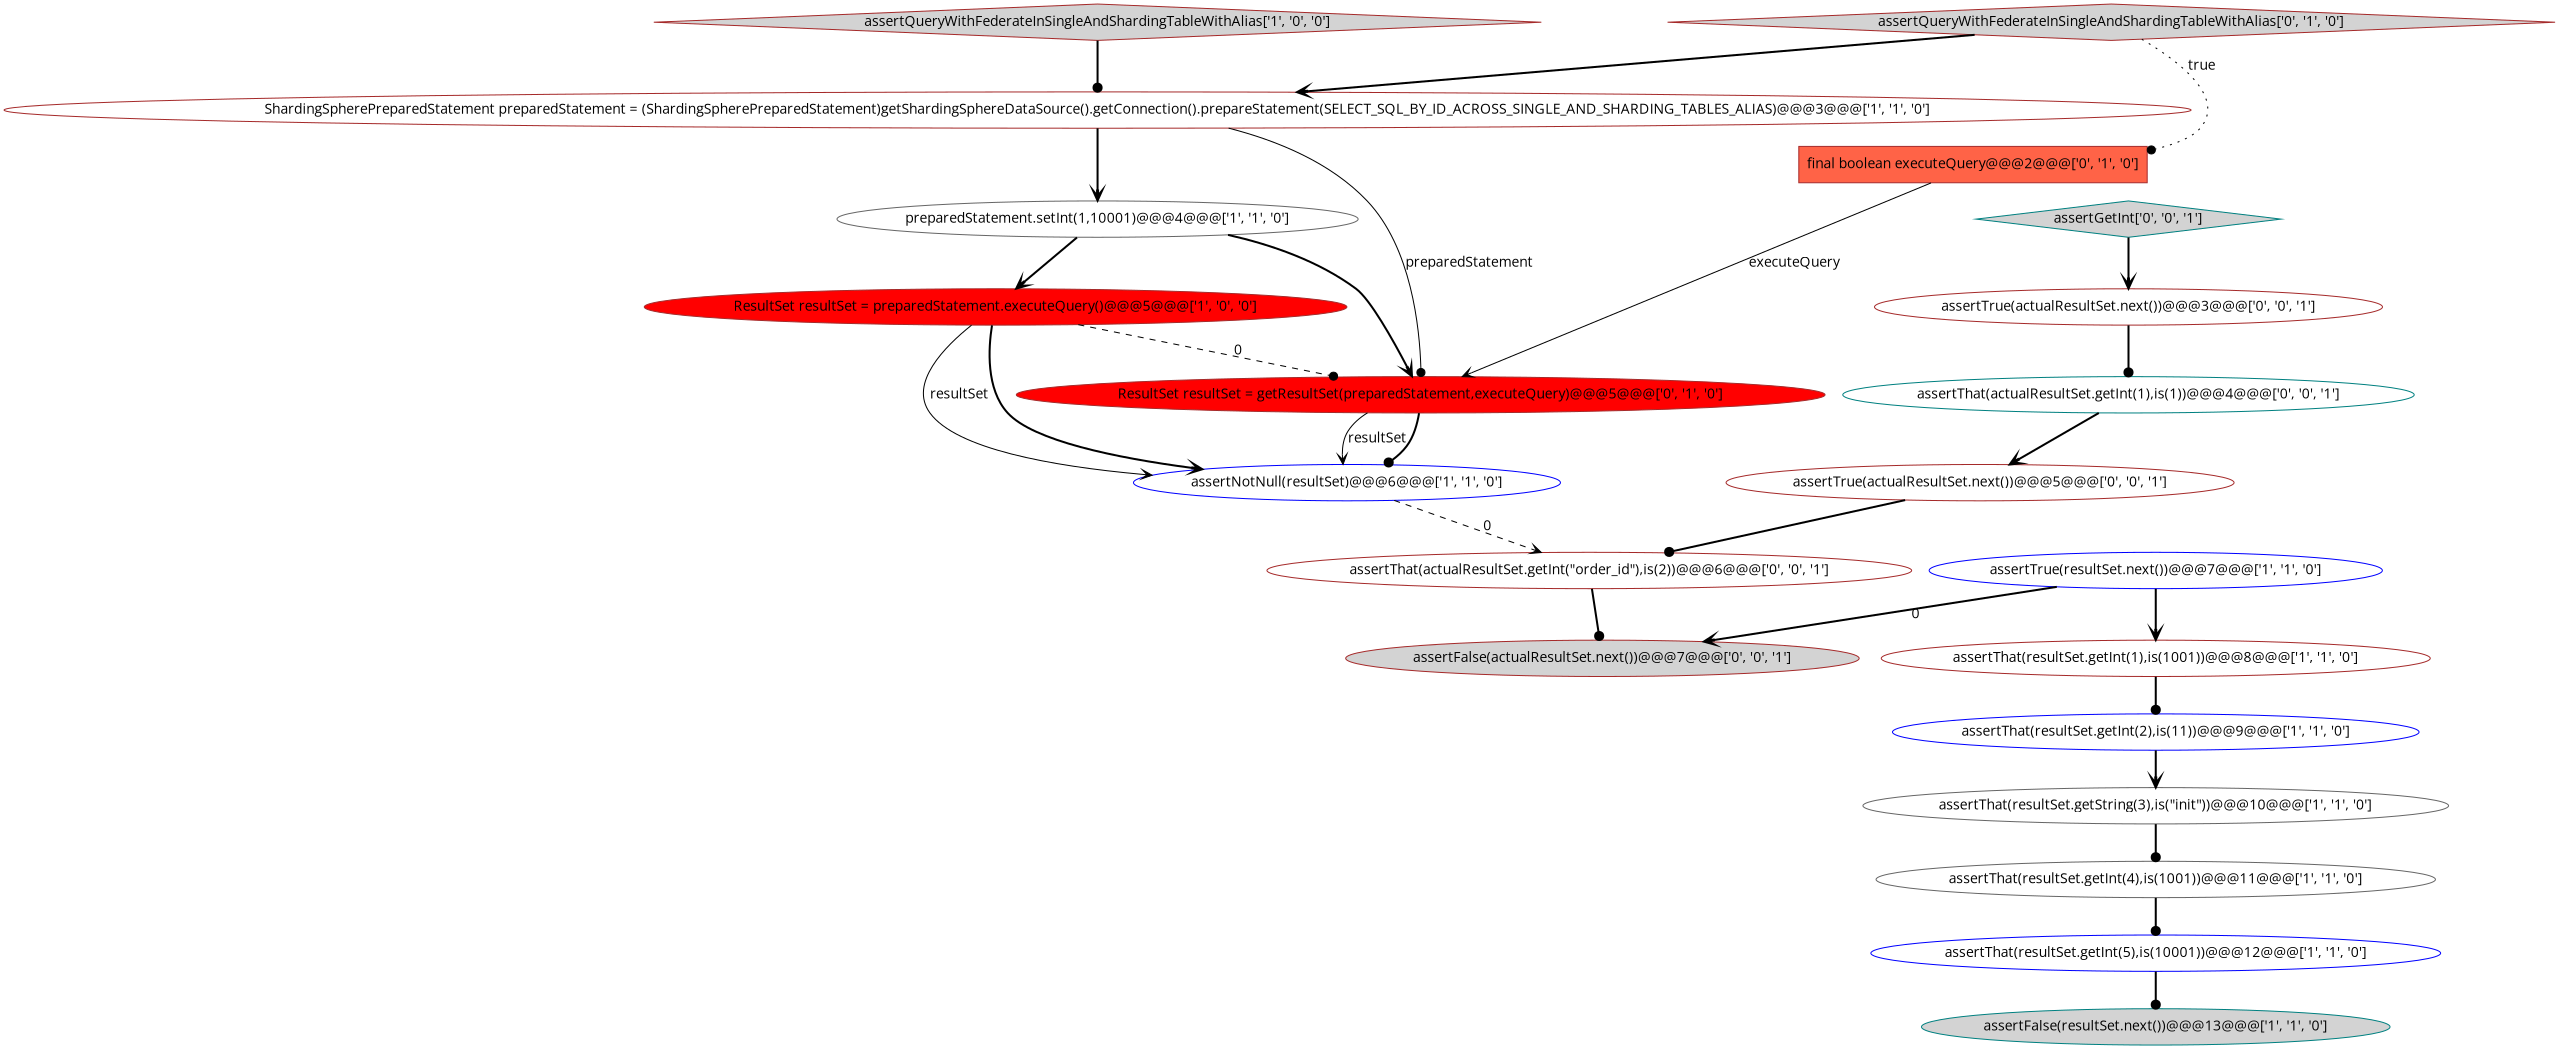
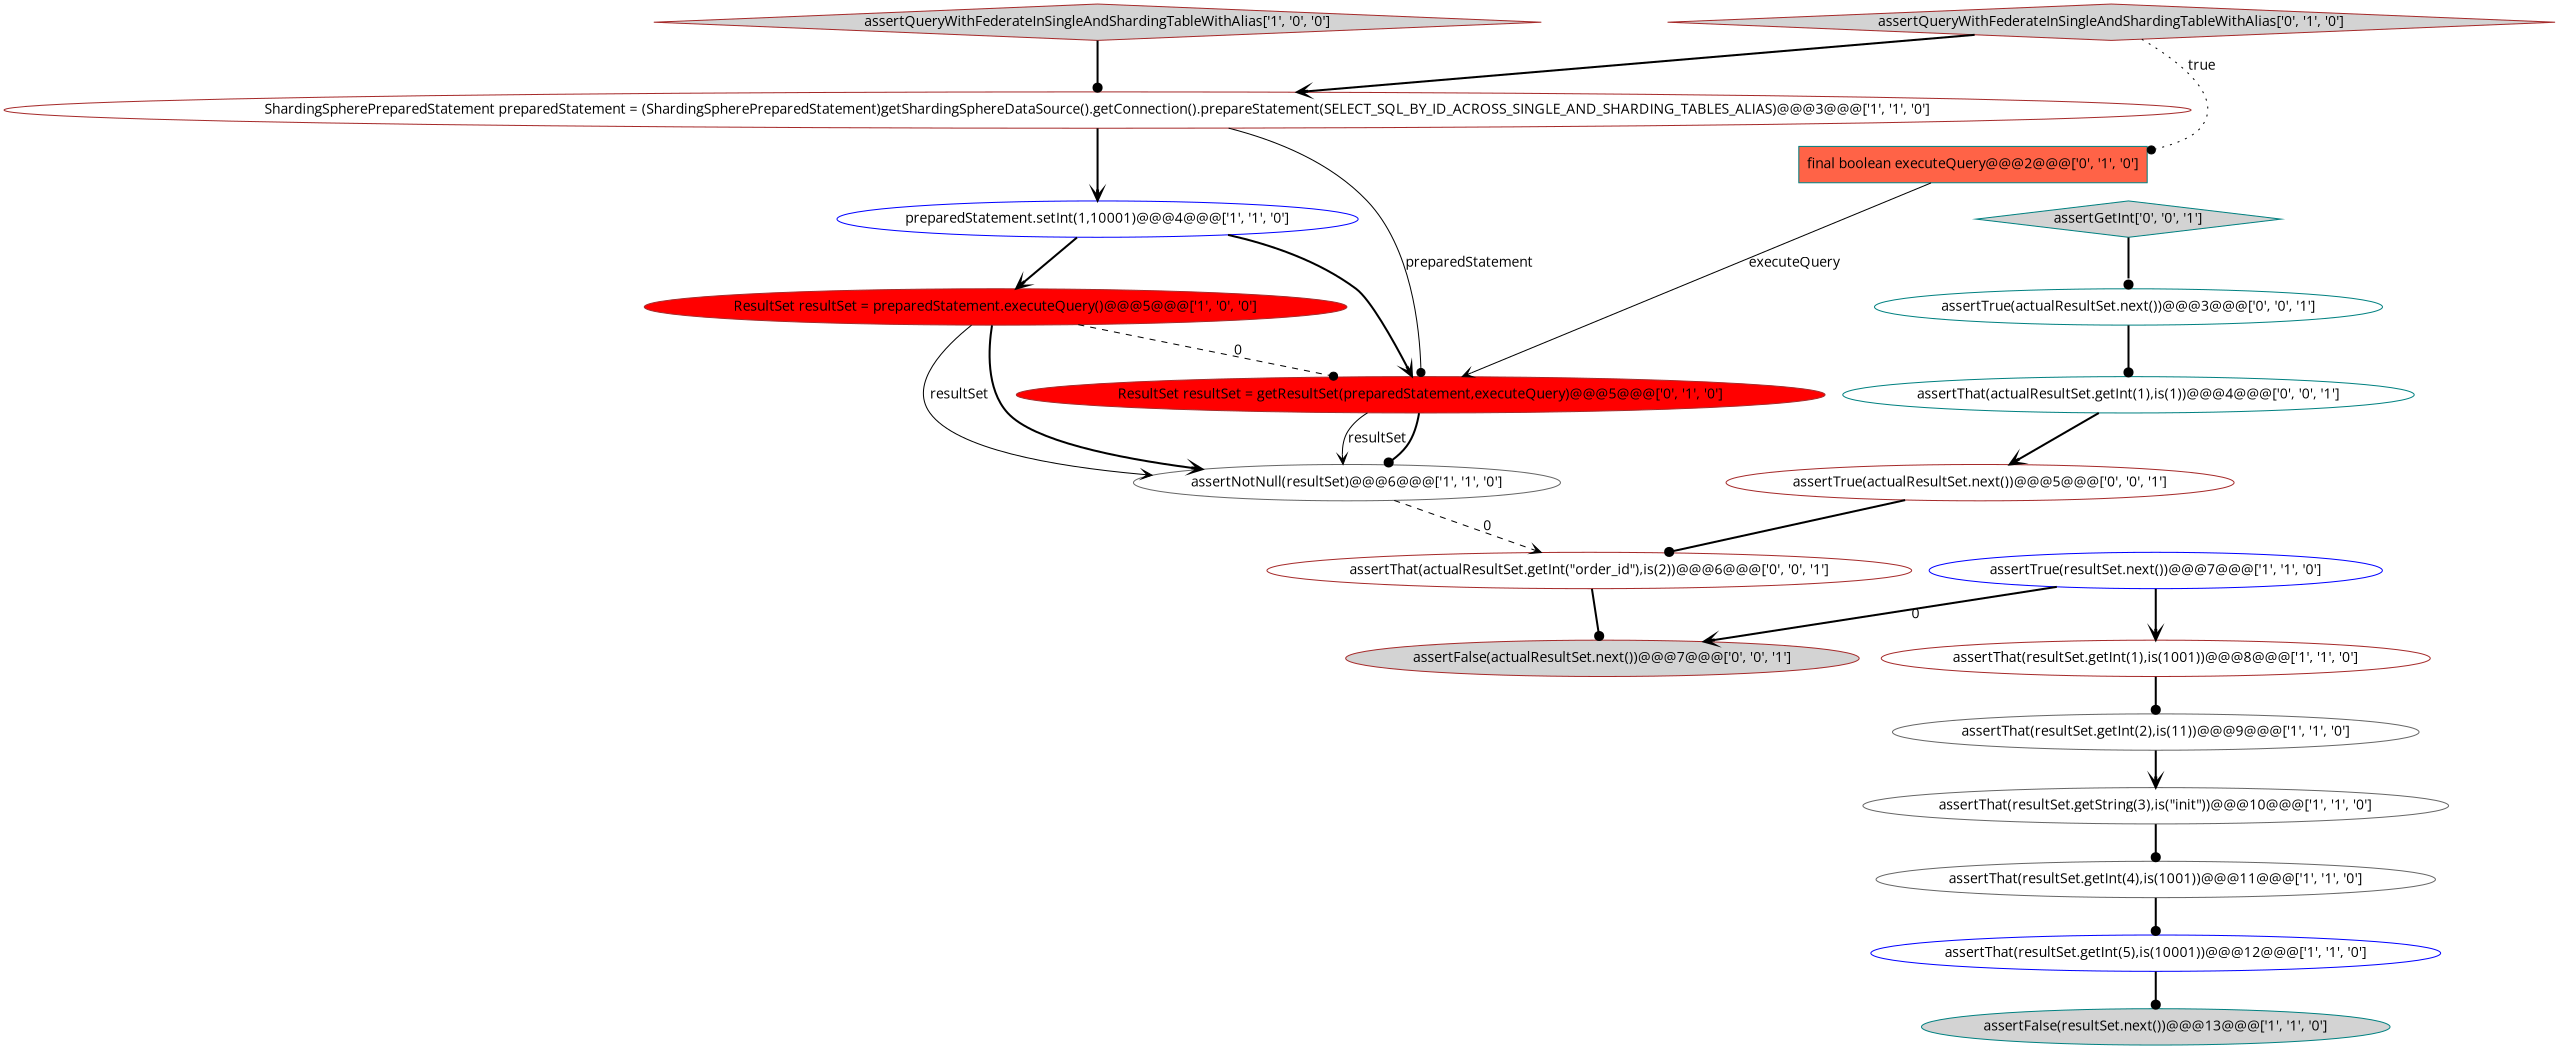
(1973, 165) -> (1973, 165)
(1098, 219) -> (1098, 219)
(2128, 258) -> (2128, 258)
(2128, 307) -> (2128, 307)
(1347, 483) -> (1347, 483)
(2156, 732) -> (2156, 732)
